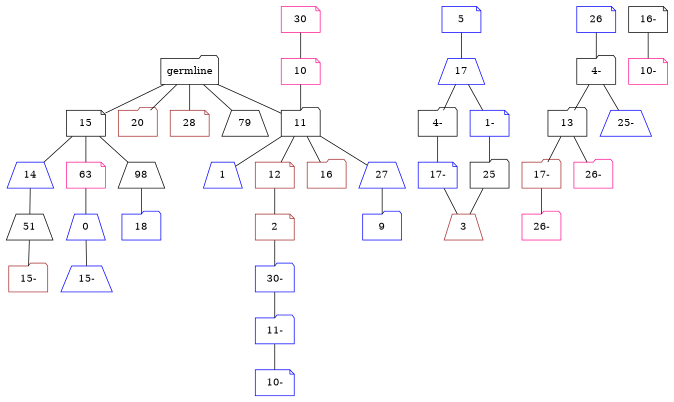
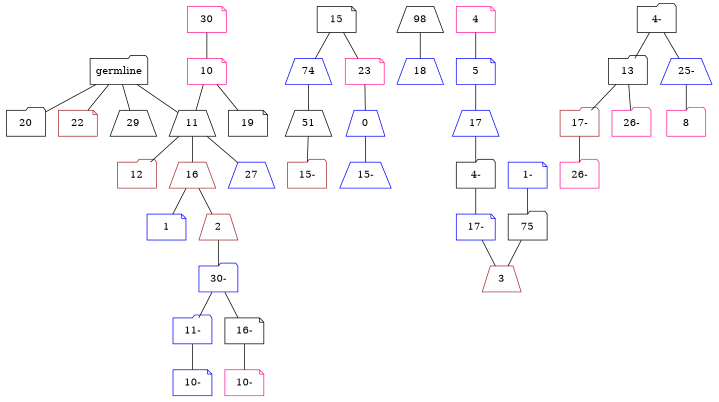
none -> (476, 19)
(596, 19) -> none
(476, 97) -> none
(135, 99) -> none
(138, 123) -> (26, 123)
(190, 123) -> (78, 123)
(245, 123) -> (133, 123)
none -> (248, 123)
(301, 123) -> (192, 123)
none -> (686, 123)
(114, 149) -> none
(259, 151) -> (179, 201)
(30, 175) -> (309, 71)
(86, 175) -> (365, 71)
(223, 175) -> (167, 227)
(275, 175) -> (137, 175)
(327, 175) -> (192, 175)
(490, 175) -> (528, 227)
(275, 201) -> (205, 201)
(141, 227) -> (420, 71)
(275, 227) -> (218, 227)
(382, 227) -> none
none -> (231, 305)
